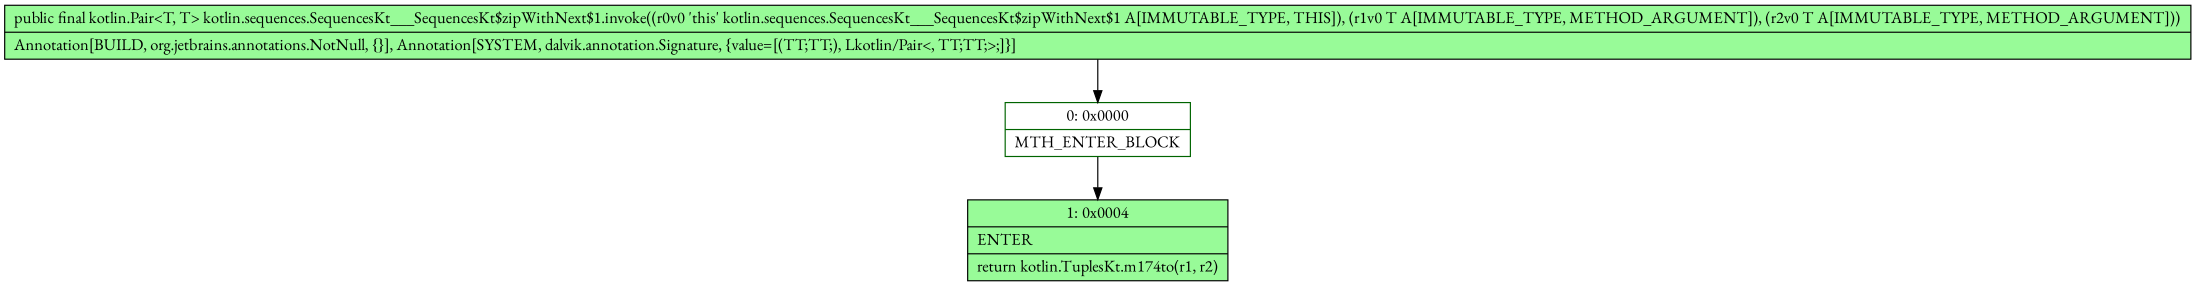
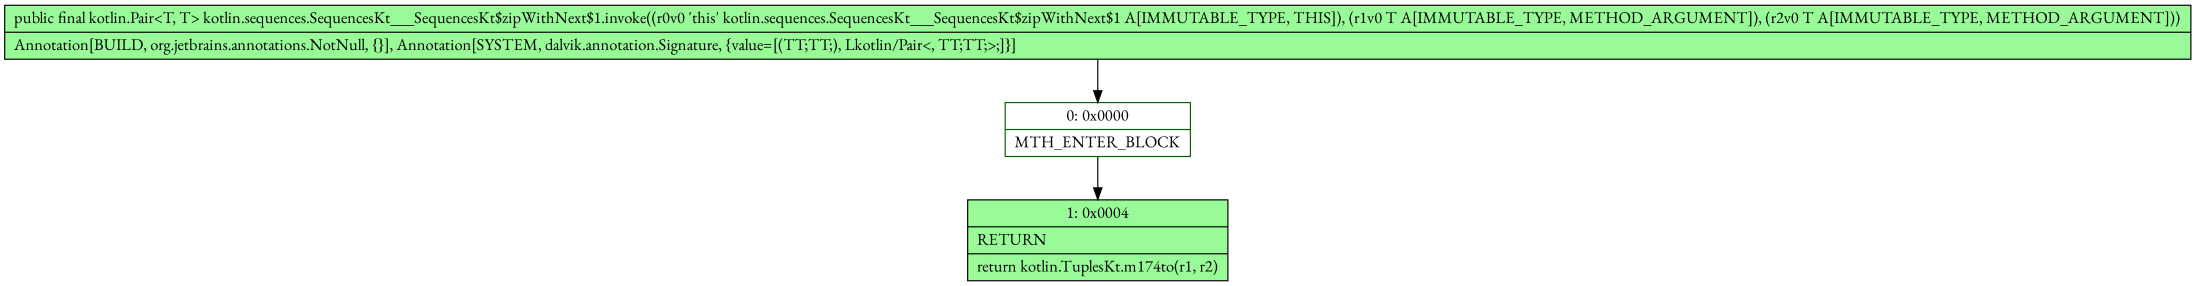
(1005, 240) -> (1012, 240)
